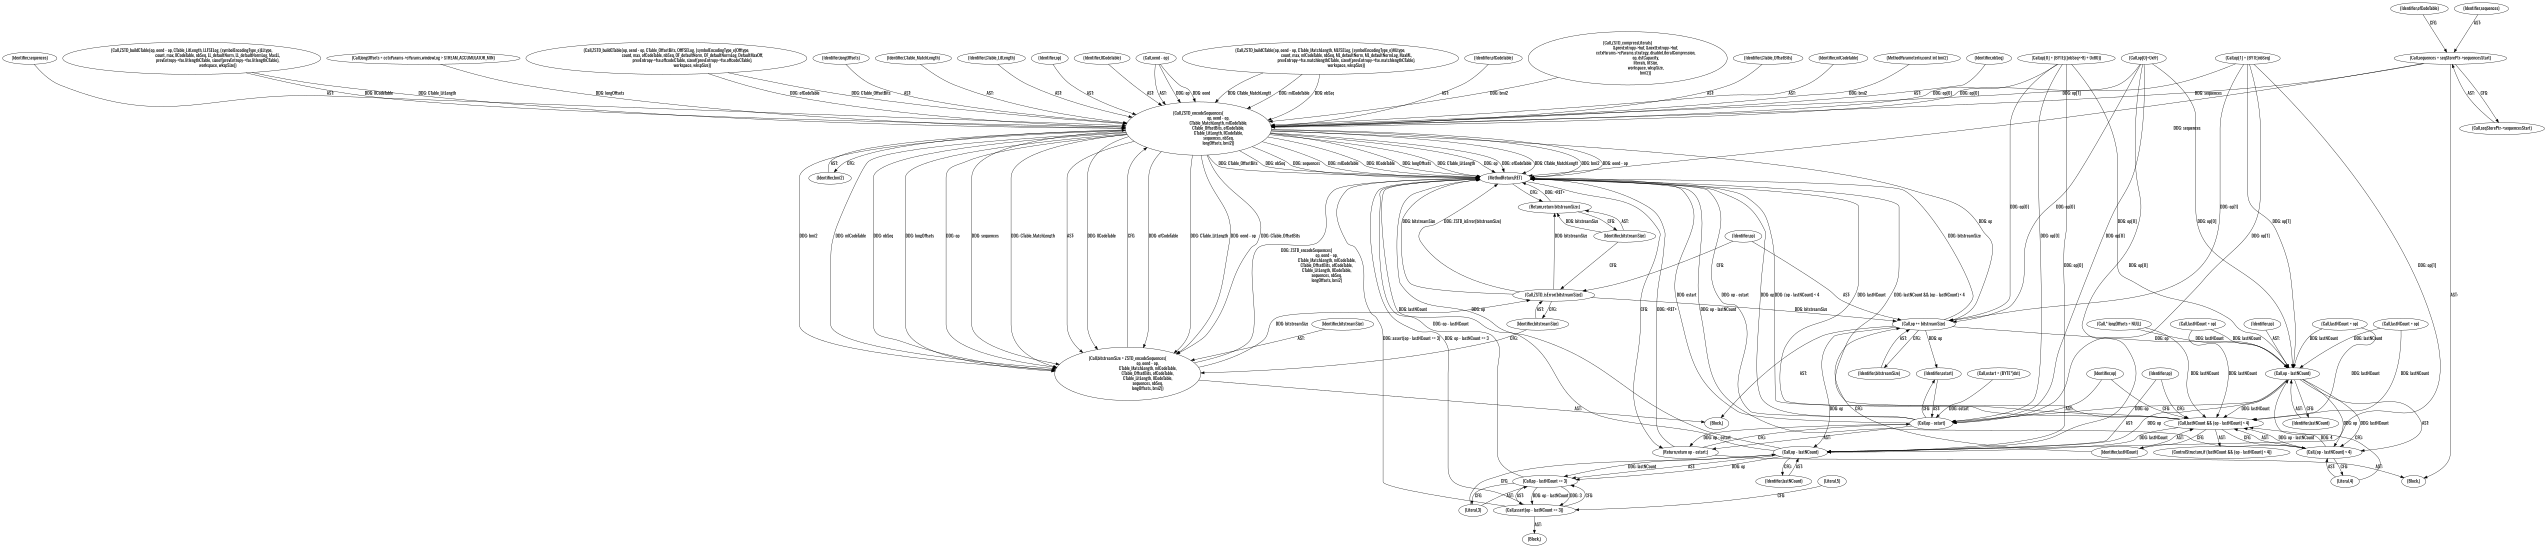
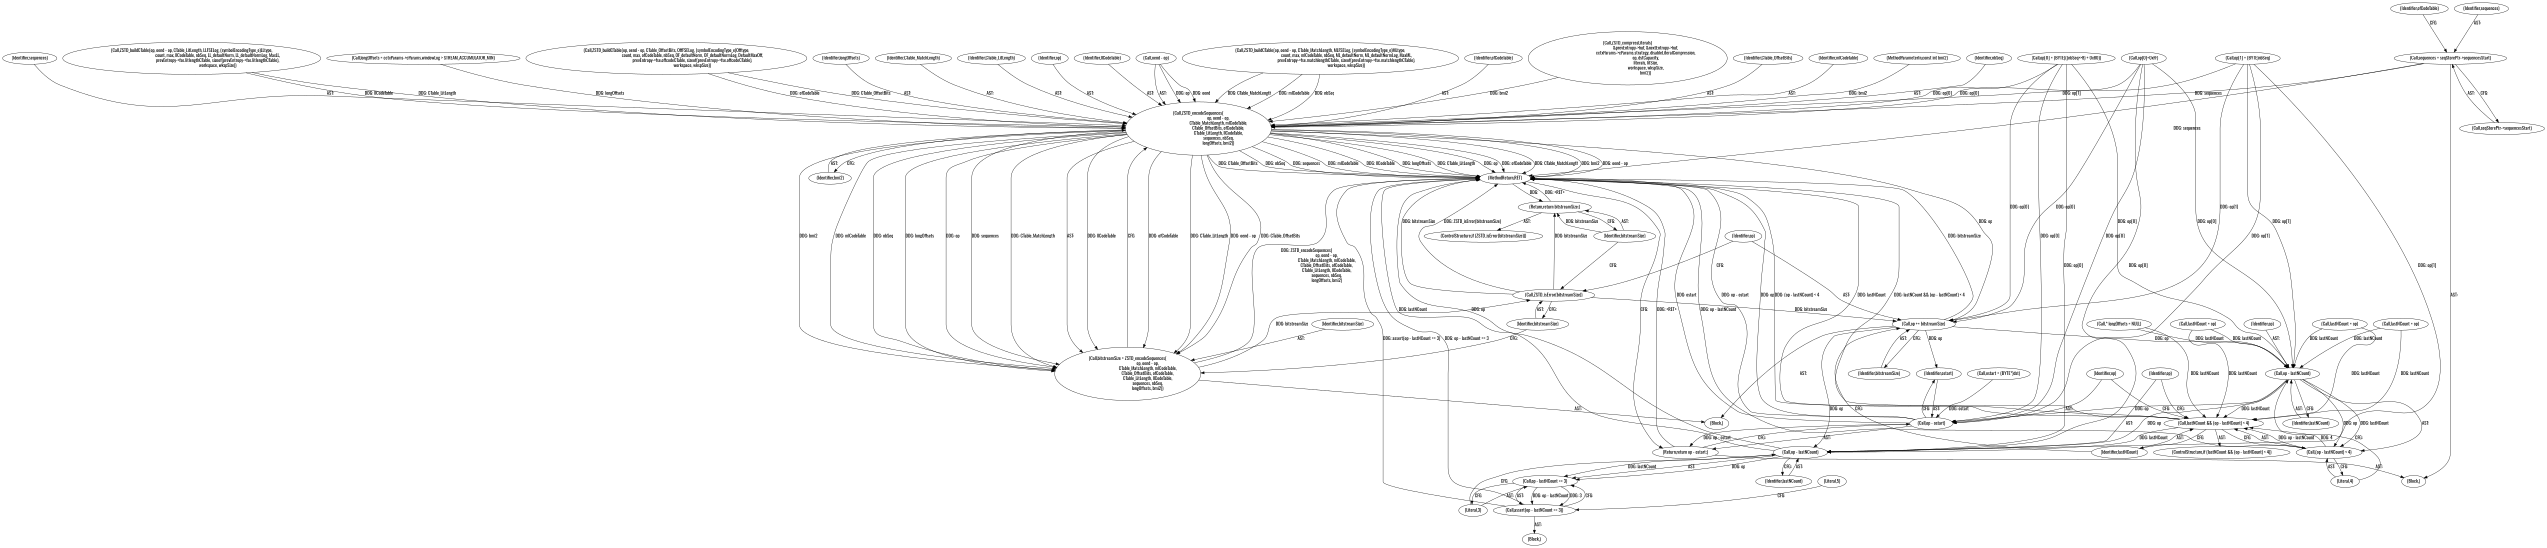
(1535, 193) -> (1535, 193)
none -> (1483, 236)
(1423, 324) -> none
